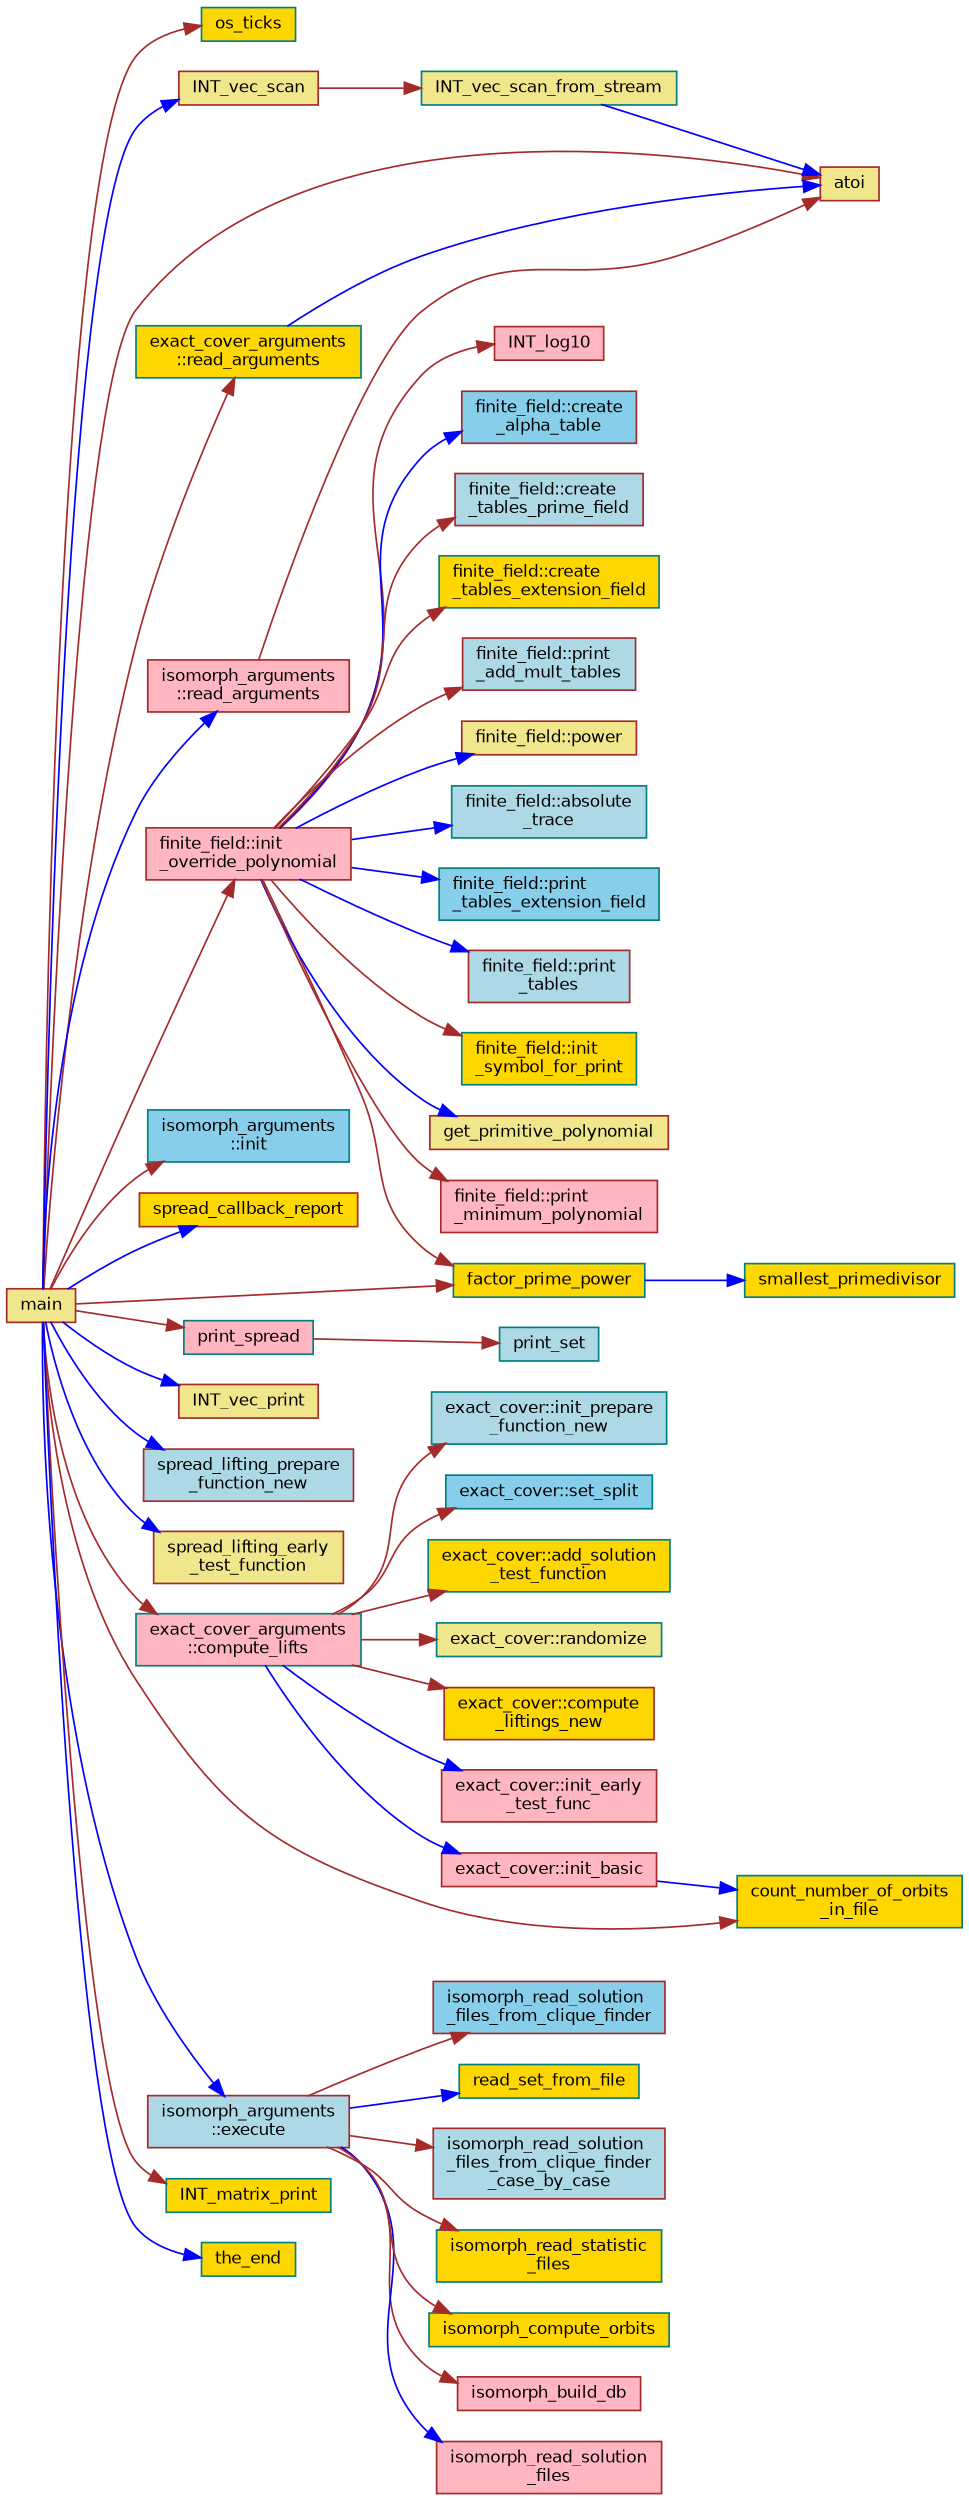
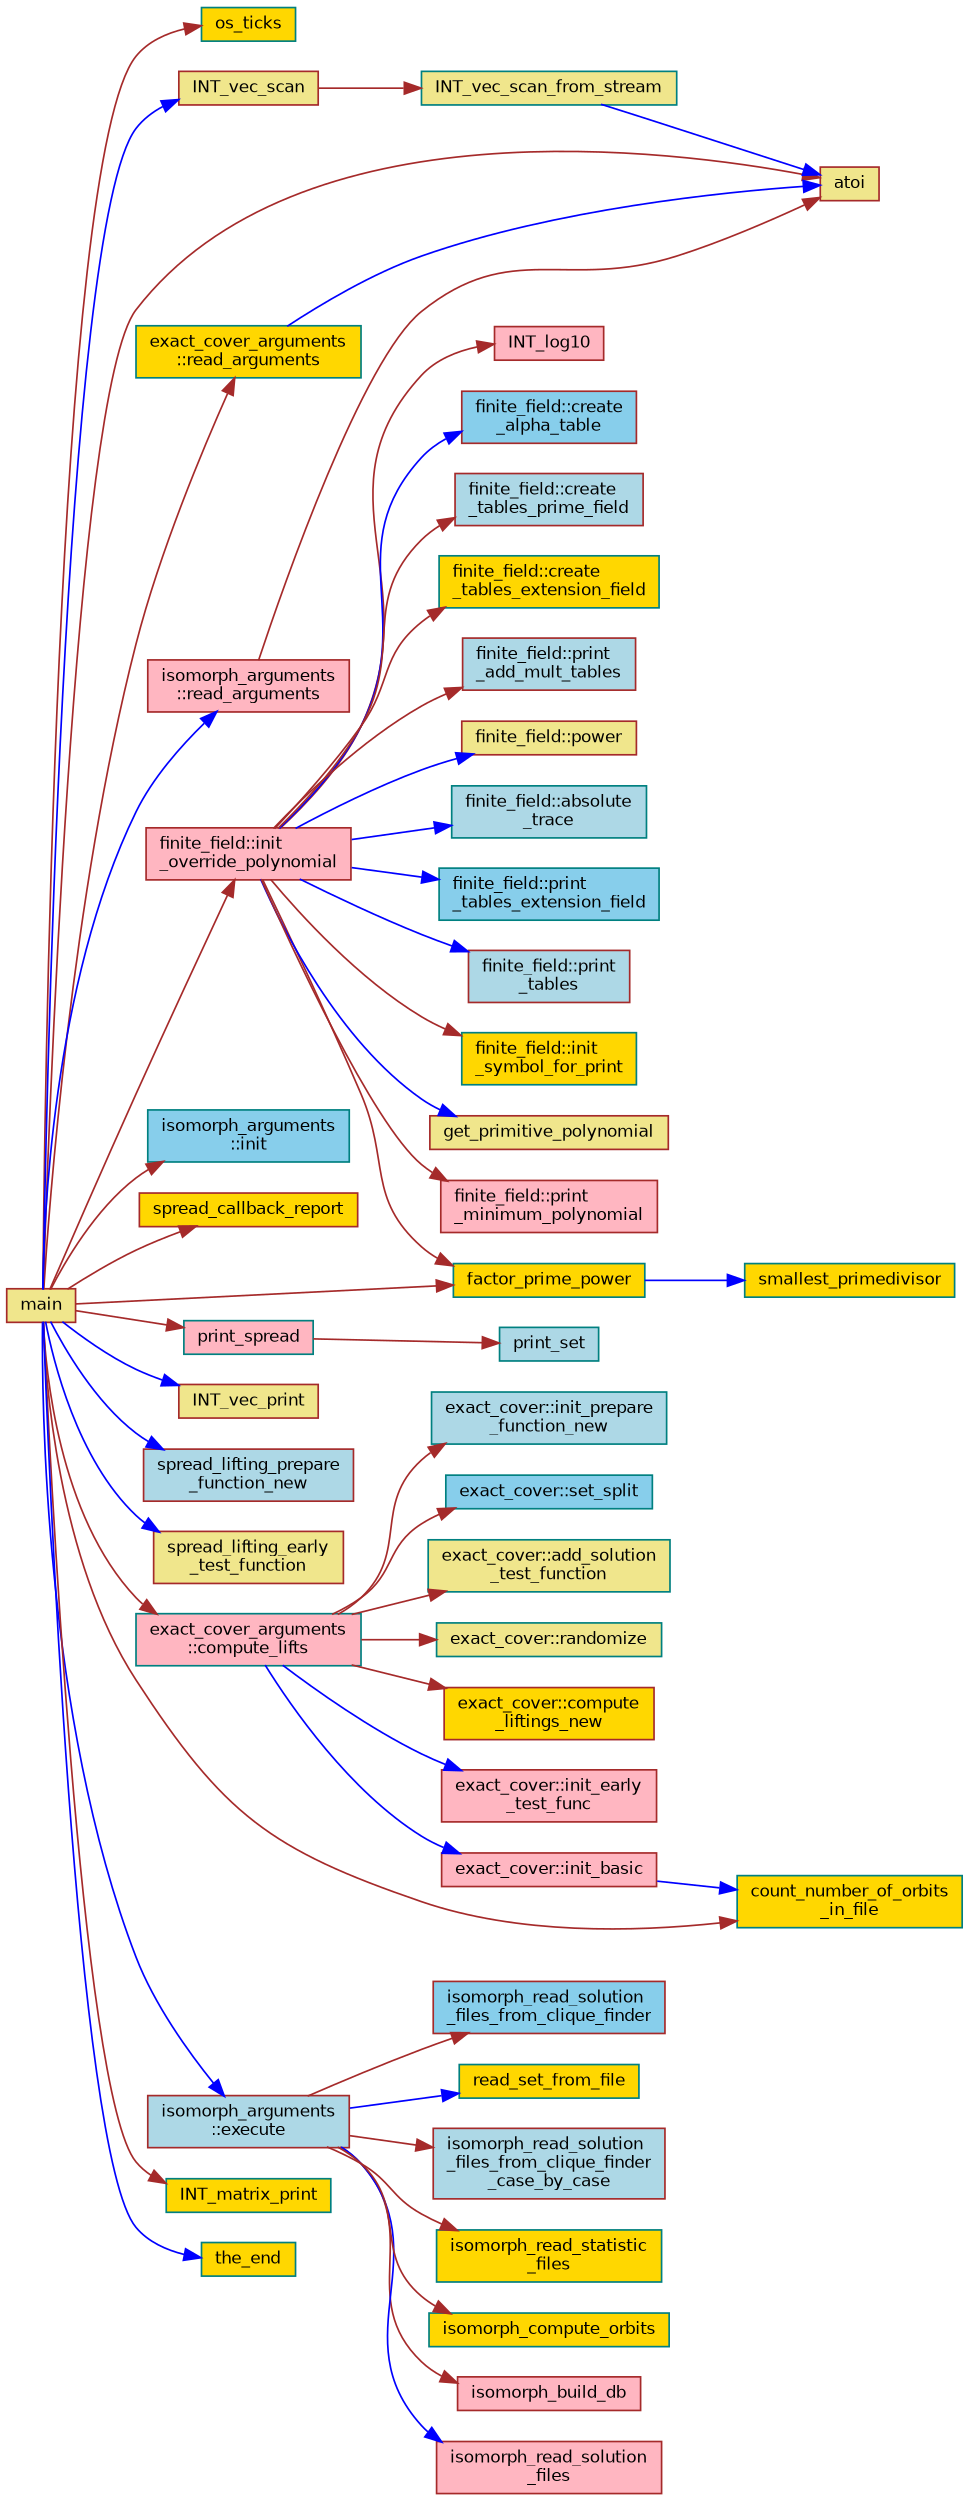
(122, 1257) -> (122, 1257)
(549, 1566) -> (549, 1566)
